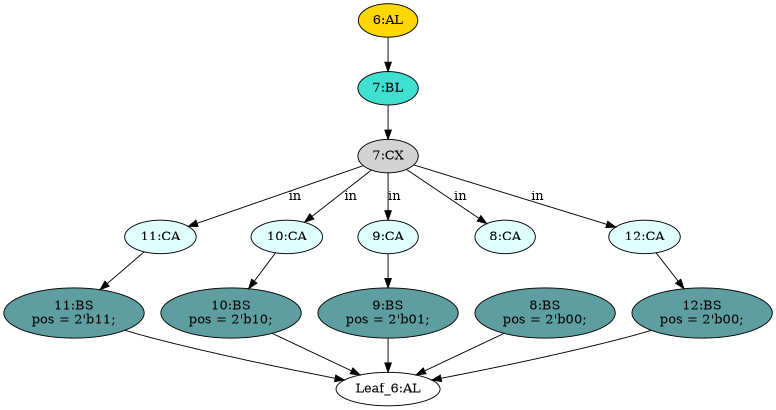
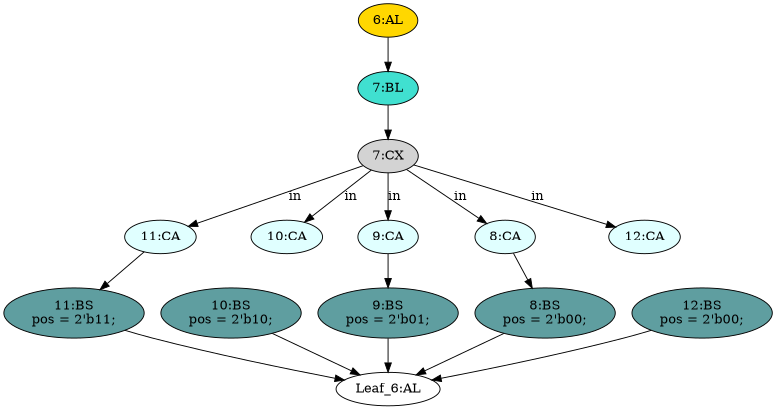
(265, 267) -> none
none -> (521, 267)
(667, 267) -> none
